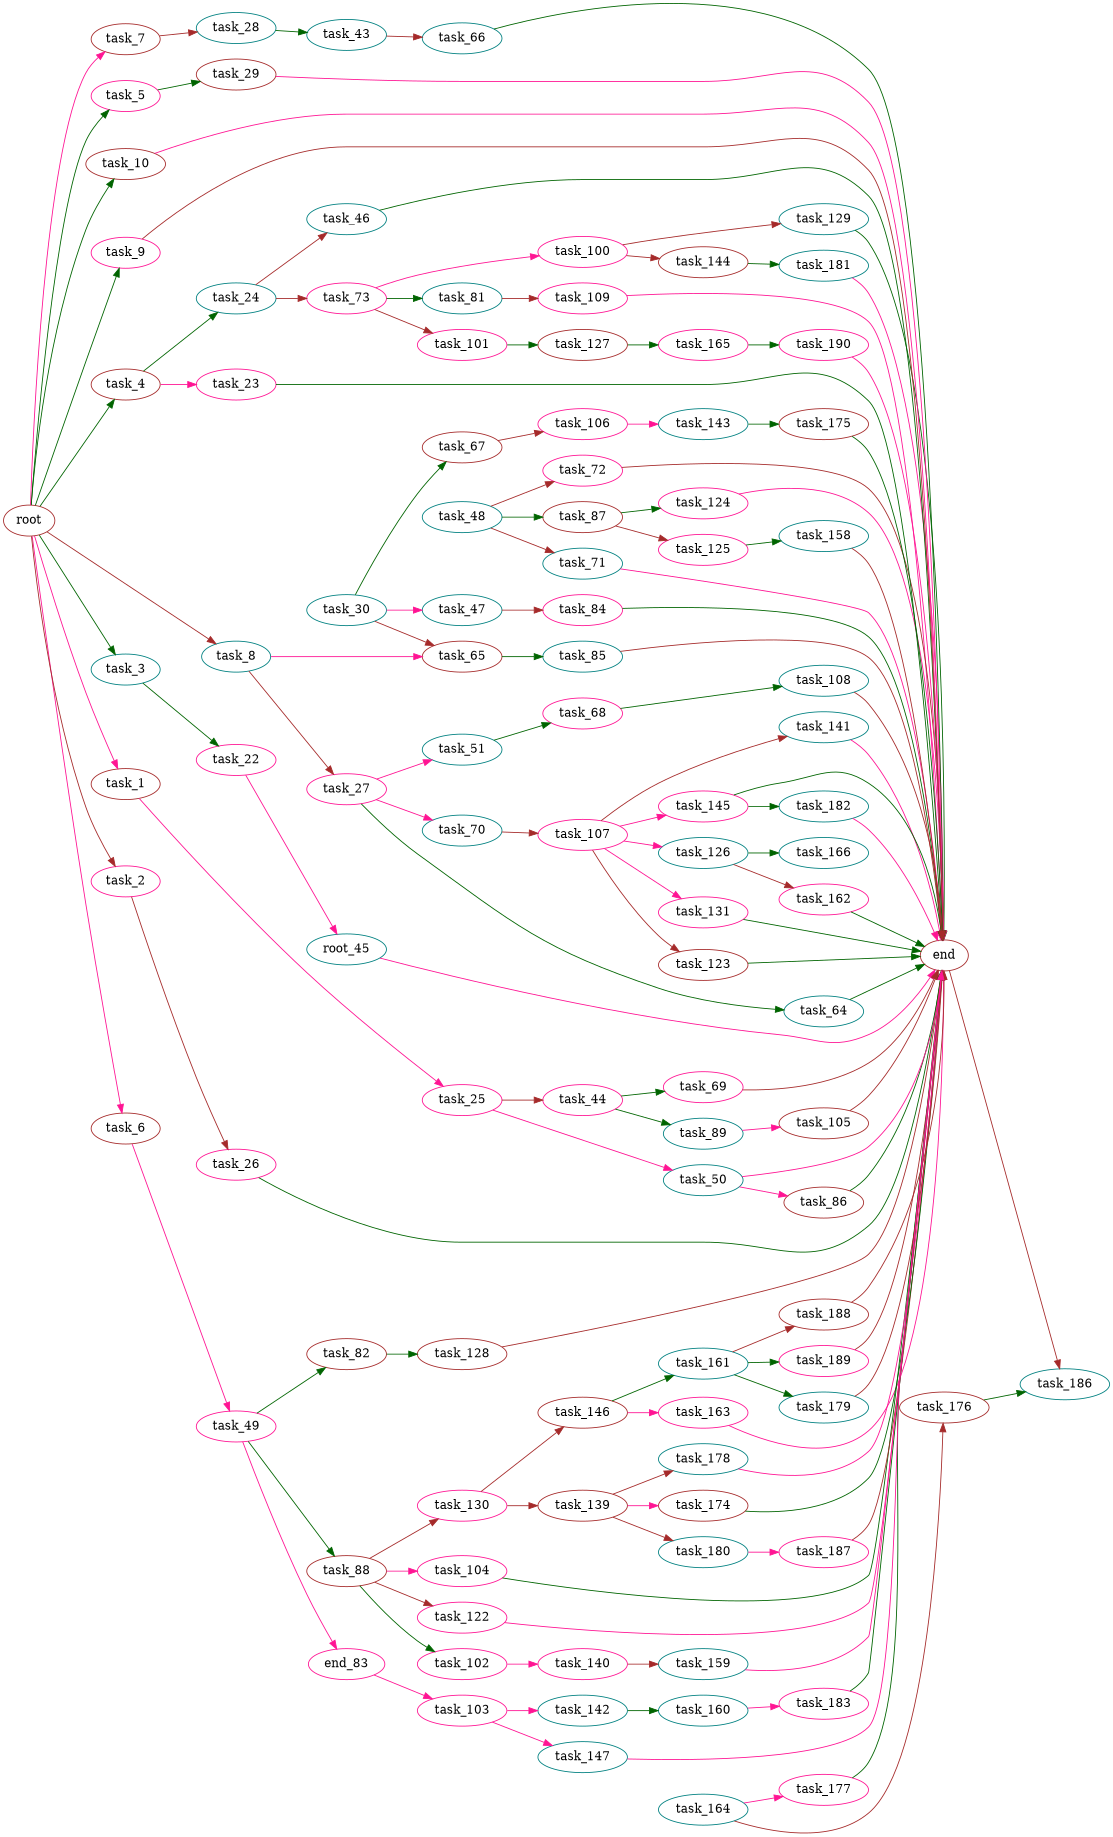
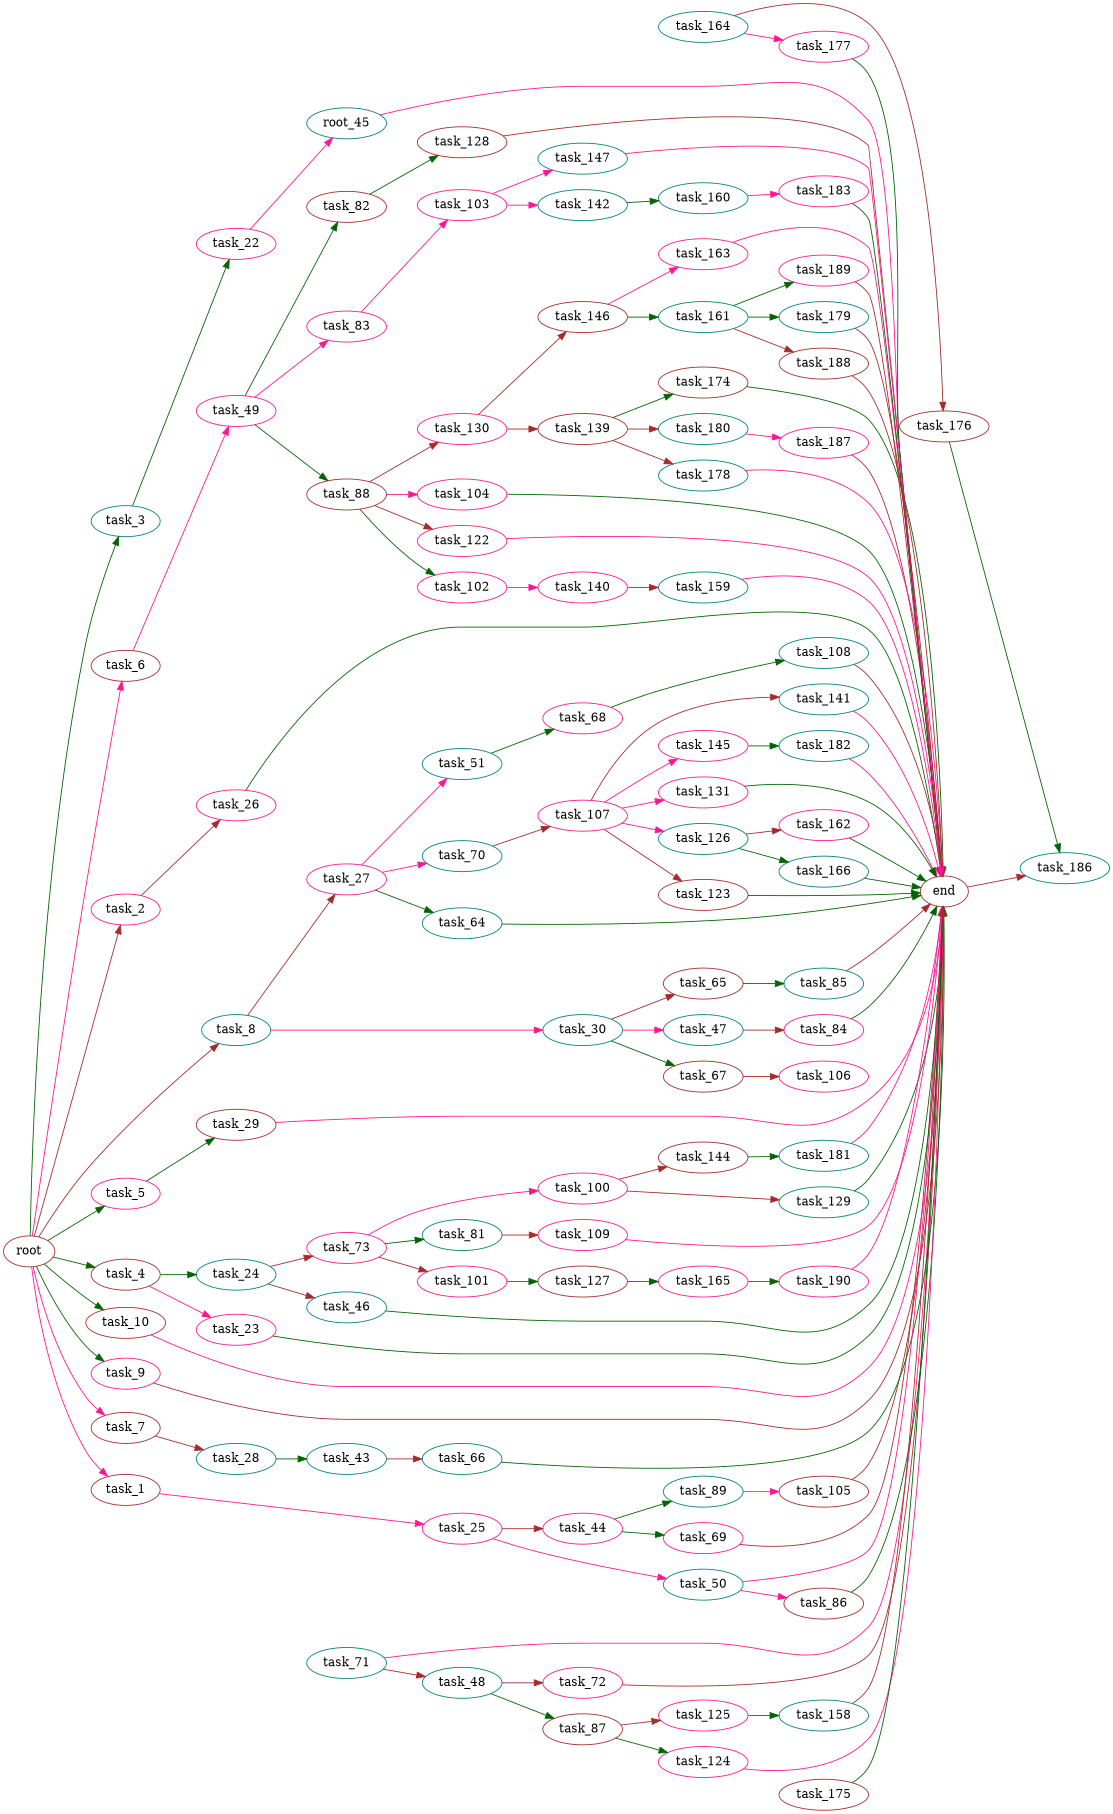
(703, 424) -> none
(518, 539) -> (400, 1672)
(342, 657) -> (403, 1030)
(880, 793) -> (888, 882)
(639, 1506) -> (639, 407)
(347, 1664) -> (347, 327)
